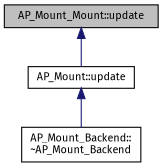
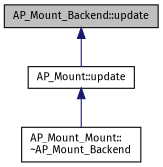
(81, 16) -> (81, 16)
(81, 145) -> (81, 145)
